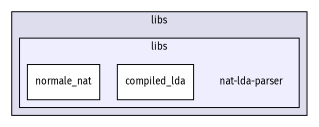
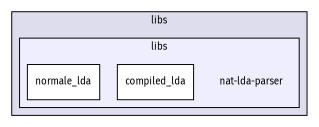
(64, 82) -> (64, 82)
